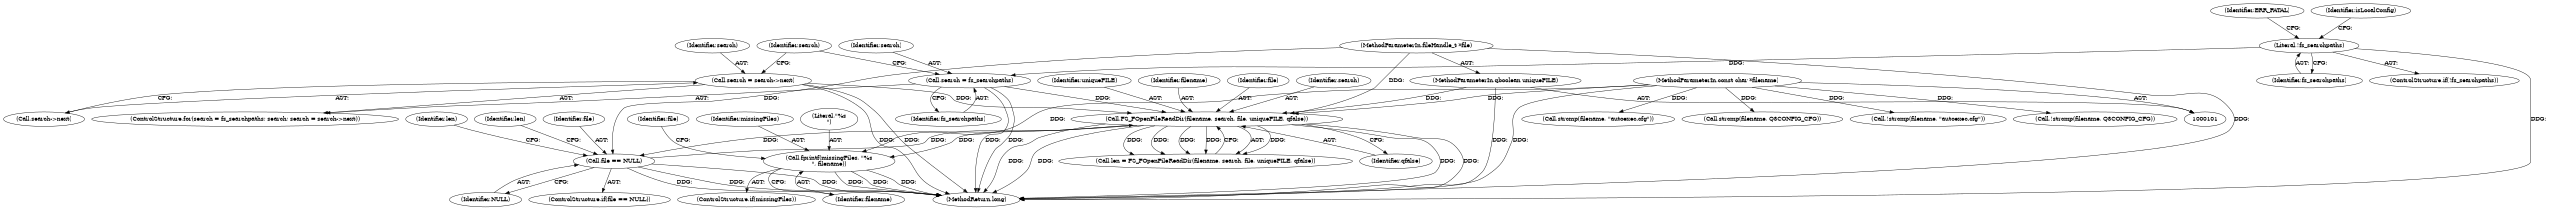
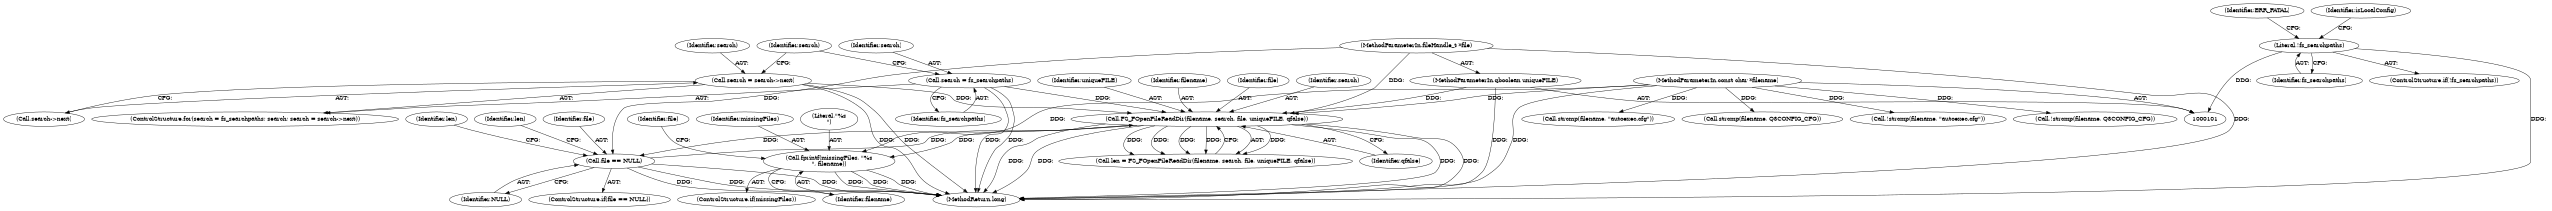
(1638, 63) -> (2239, 71)
